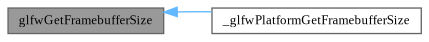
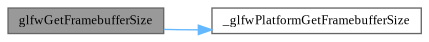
(195, 12) -> (181, 30)
